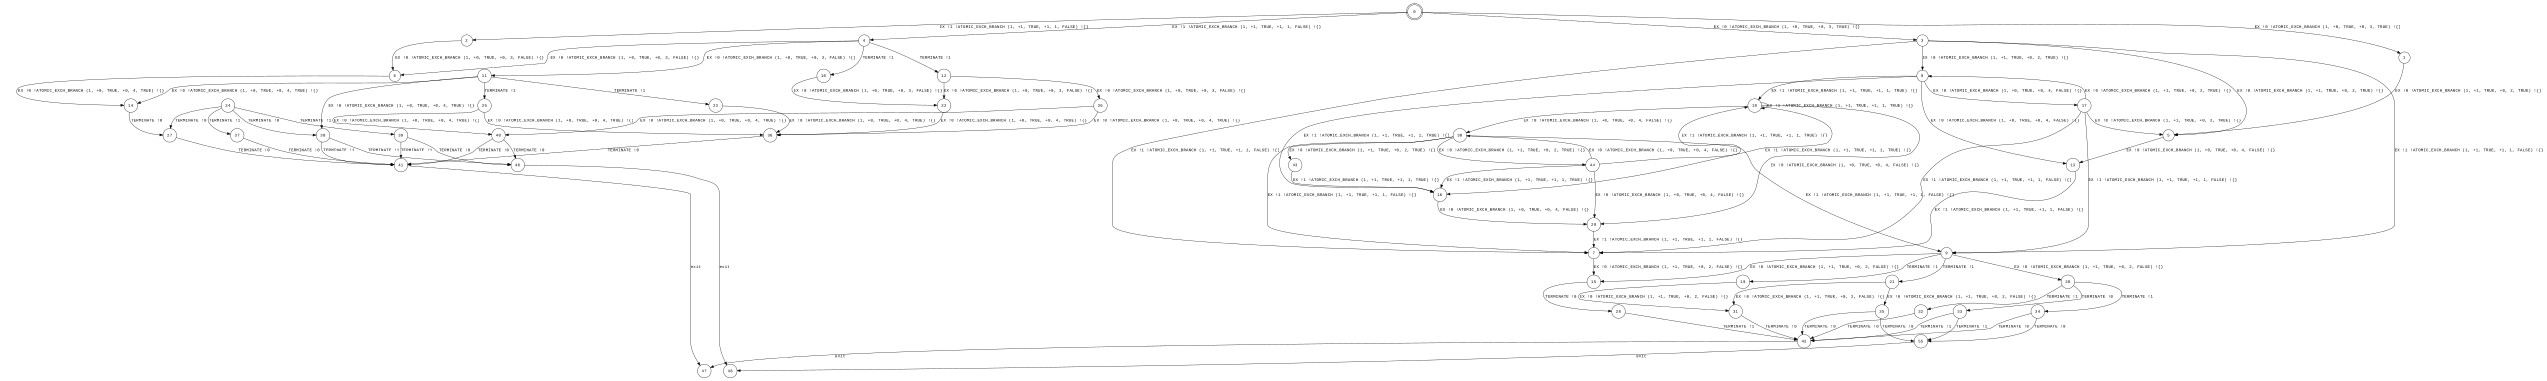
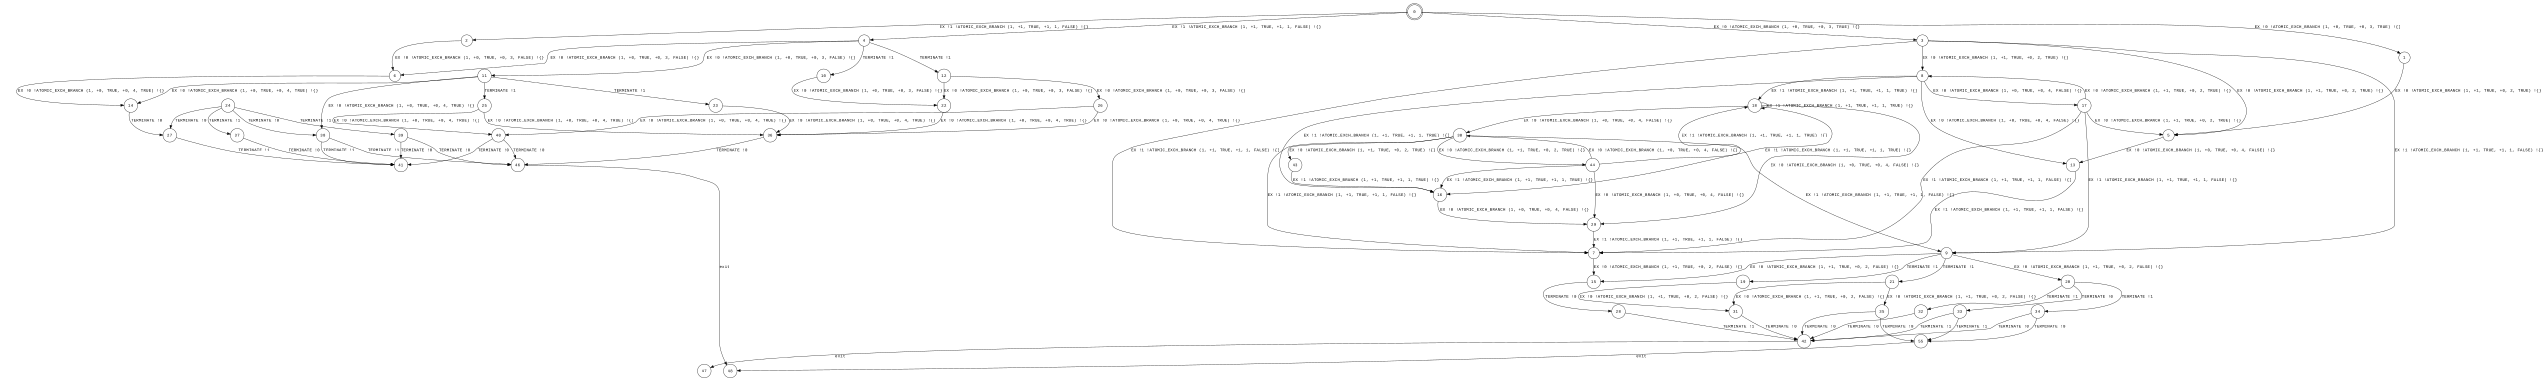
(254, 150) -> (254, 150)
(417, 150) -> (417, 150)
(587, 150) -> (647, 157)
(634, 185) -> none
